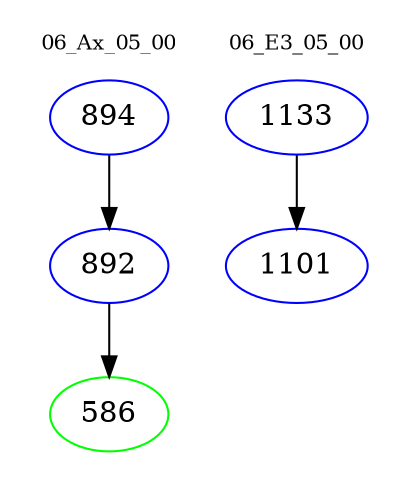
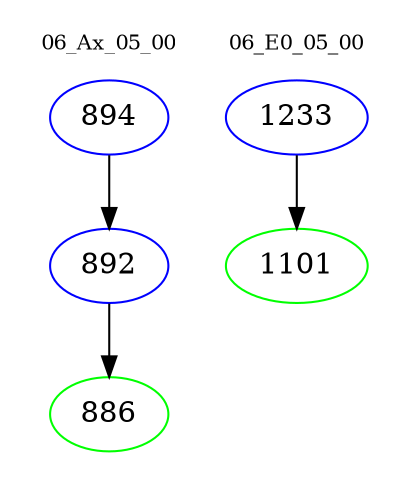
(297, 44) -> (297, 44)
(297, 117) -> (297, 117)
(297, 266) -> (297, 266)
(109, 414) -> (109, 414)
